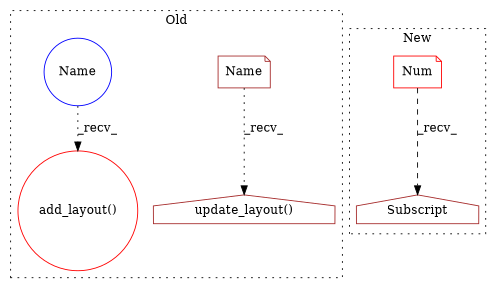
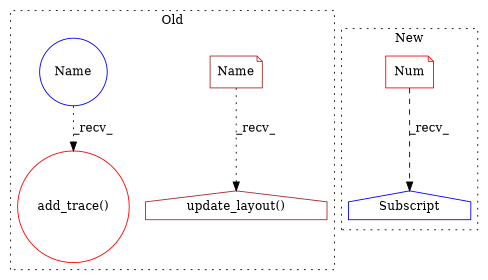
(78, 211) -> (73, 207)
(418, 211) -> (410, 207)
